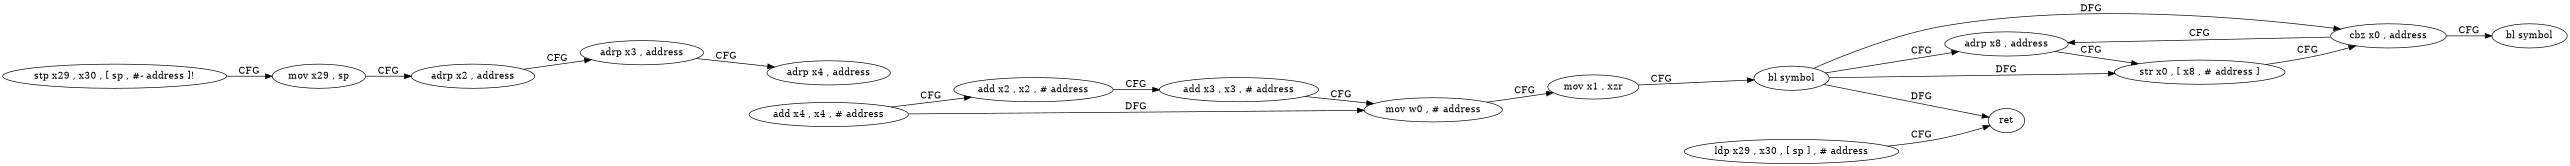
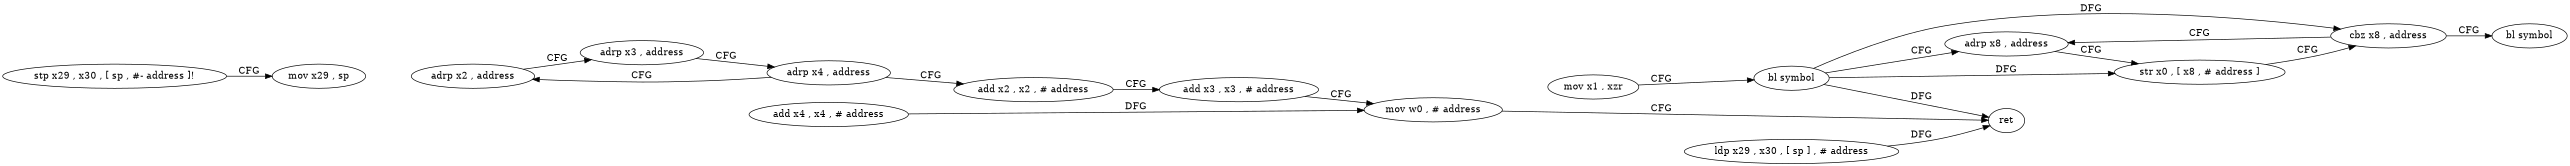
(2388, 36) -> (2388, 36)
(385, 76) -> (655, 82)
(1517, 98) -> (1742, 116)
(928, 103) -> (921, 80)
(1922, 135) -> (1922, 135)
